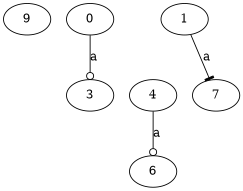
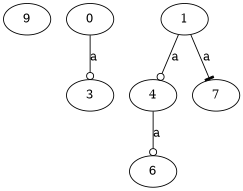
none -> (170, 54)
